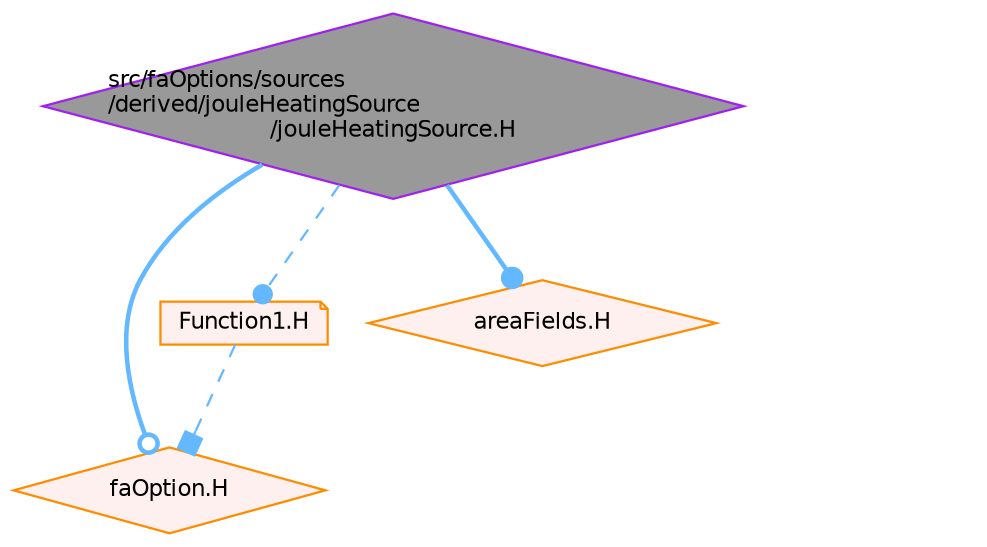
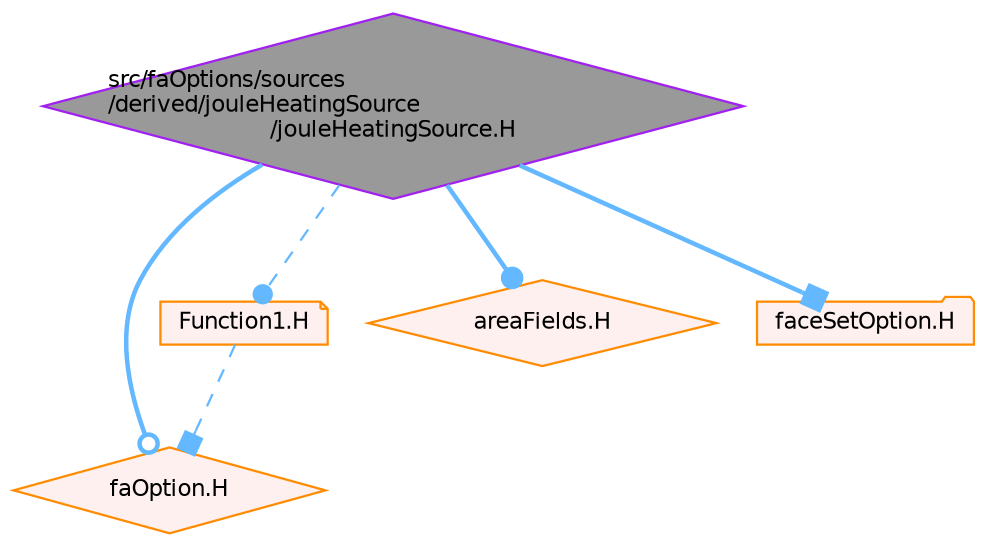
none -> (865, 323)
